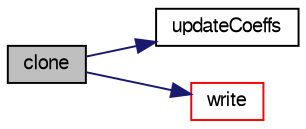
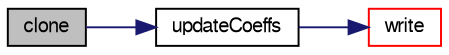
(129, 81) -> (324, 27)
